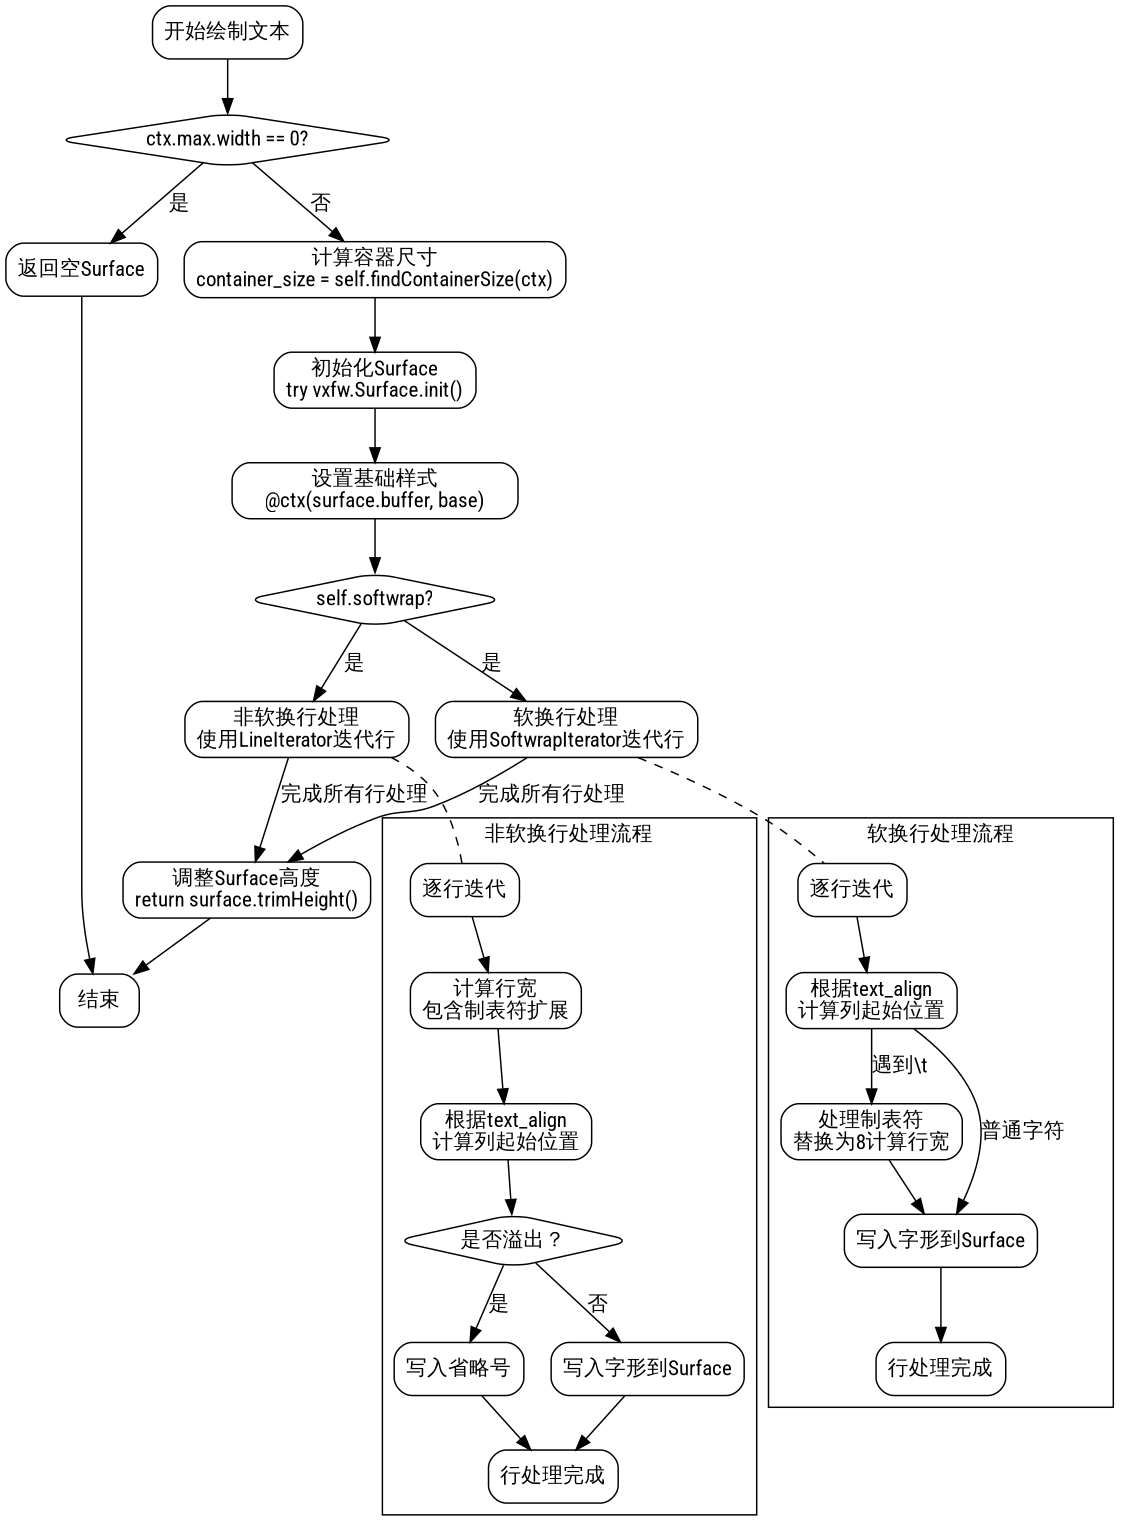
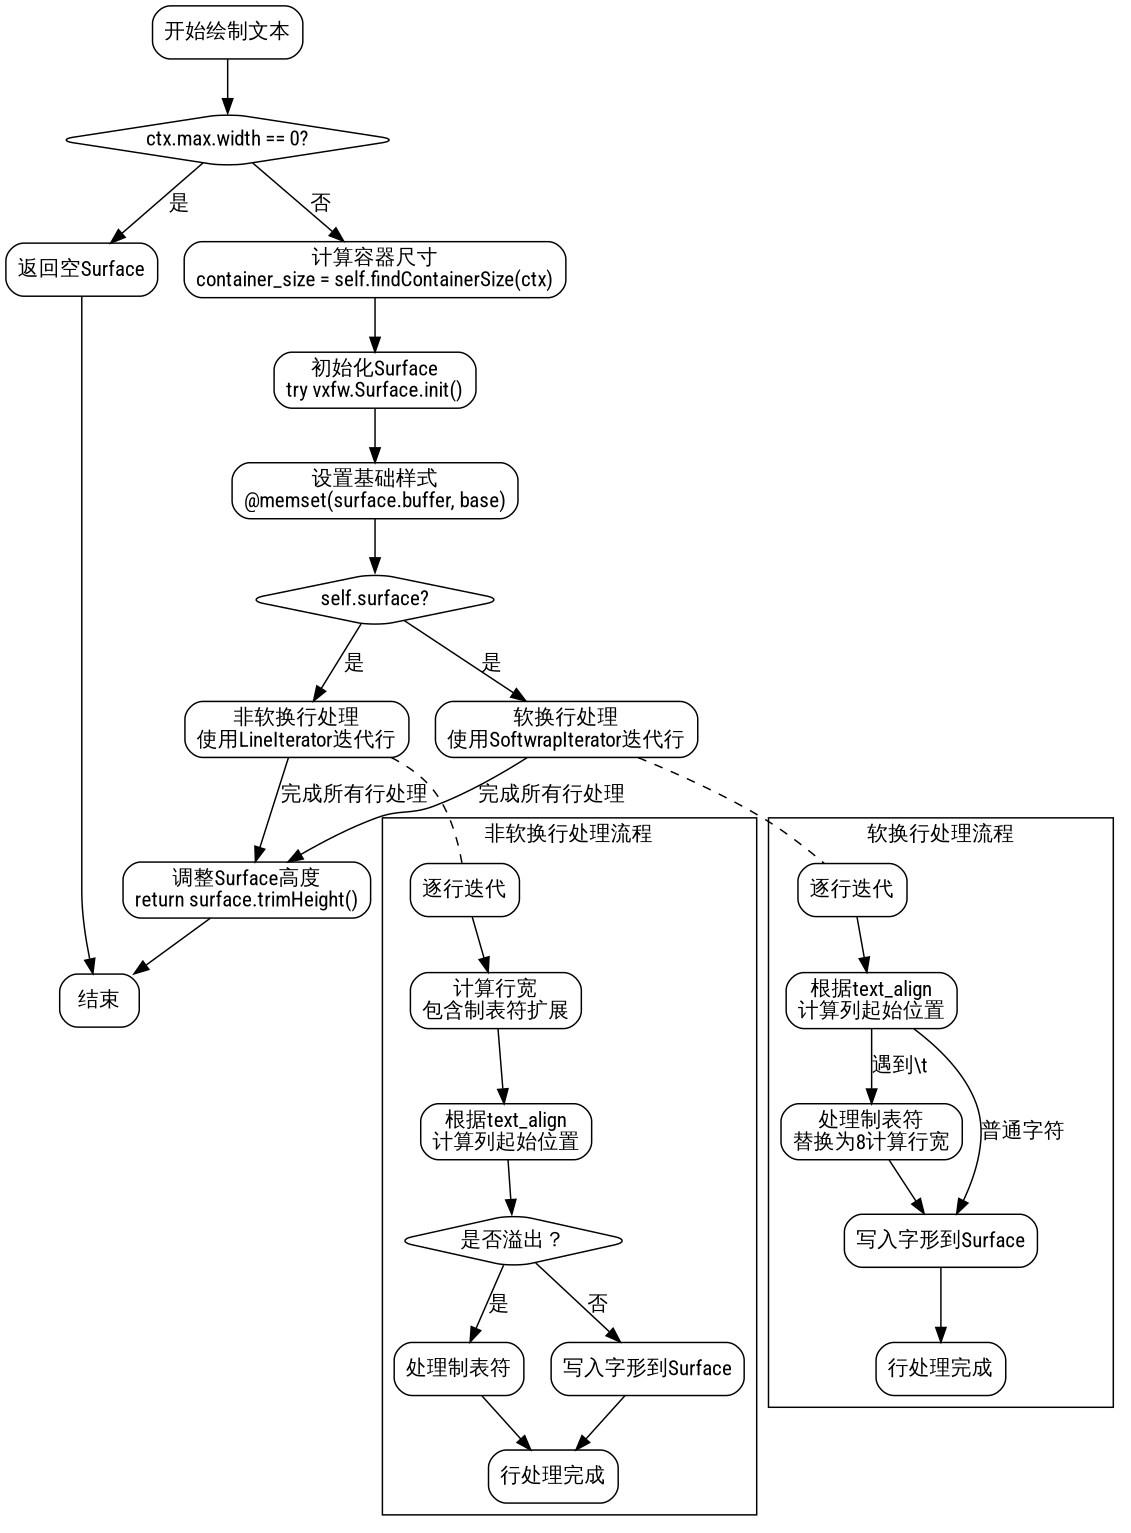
(375, 491) -> (375, 491)
(375, 600) -> (375, 600)
(459, 1369) -> (459, 1369)
